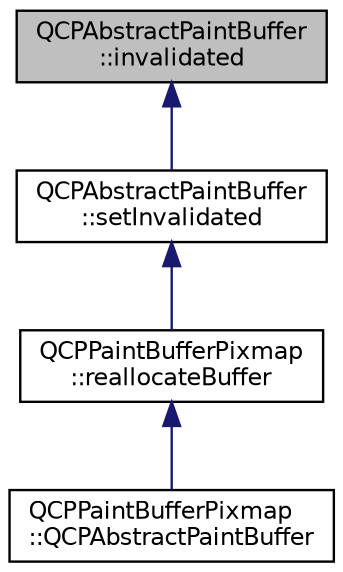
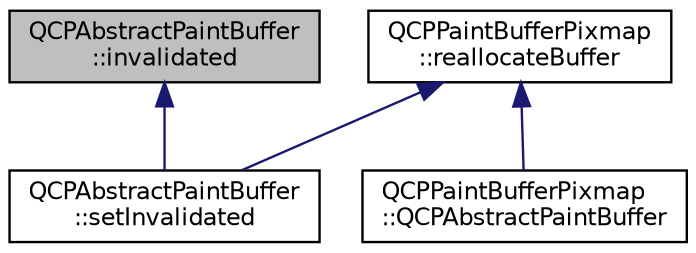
(172, 298) -> (331, 131)
